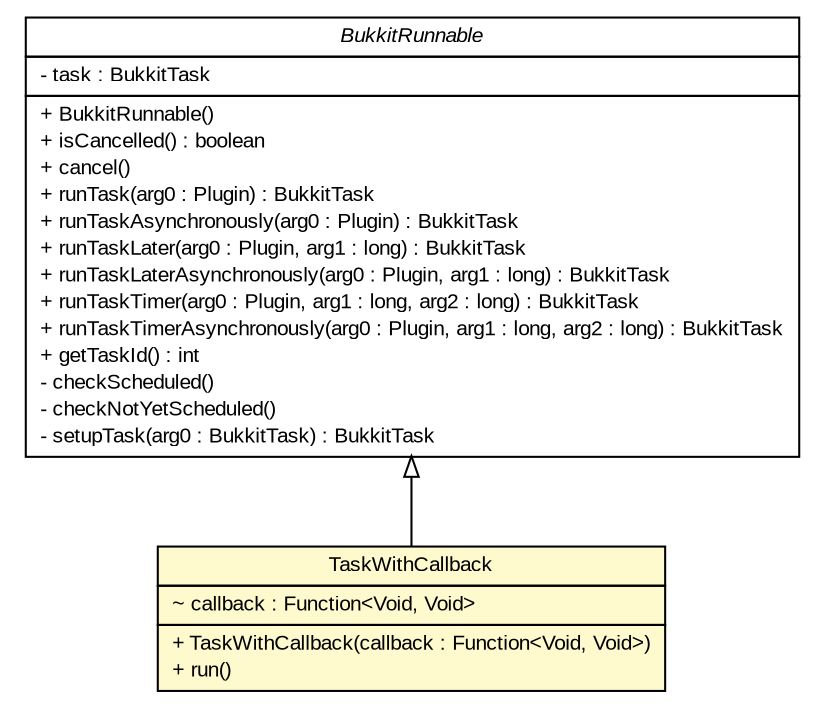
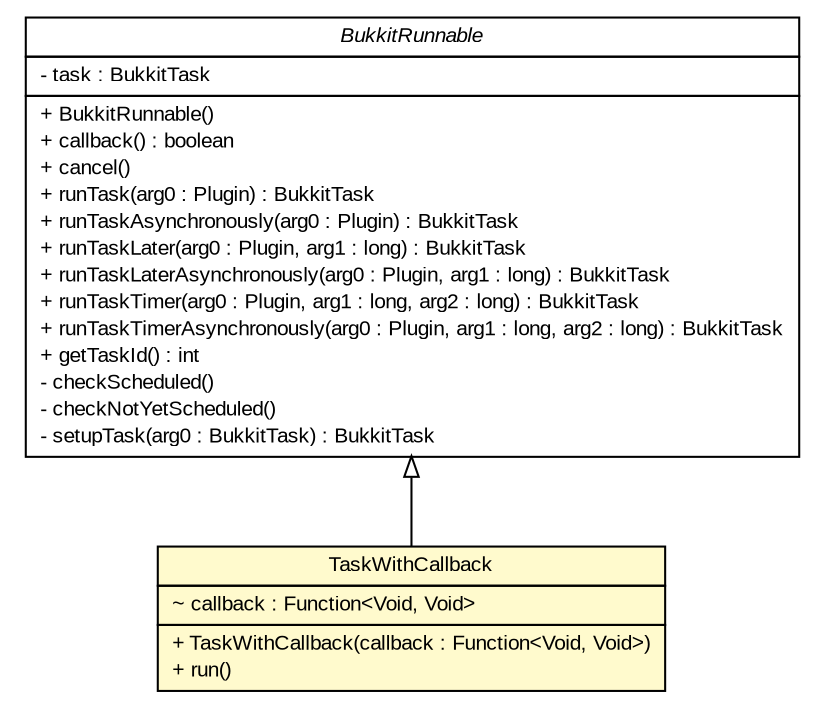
(153, 141) -> (137, 141)
